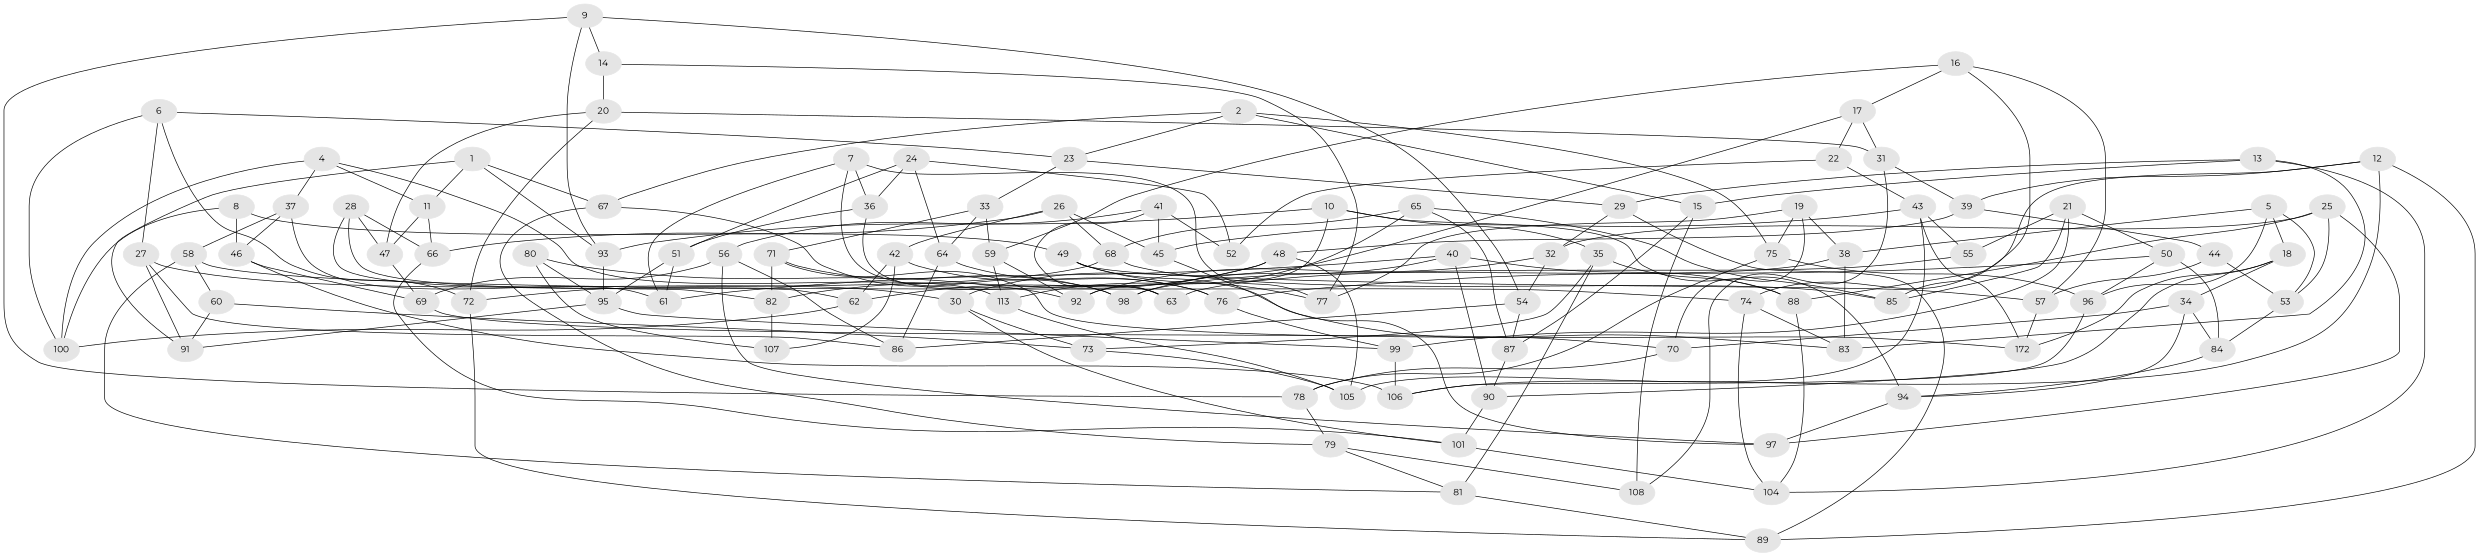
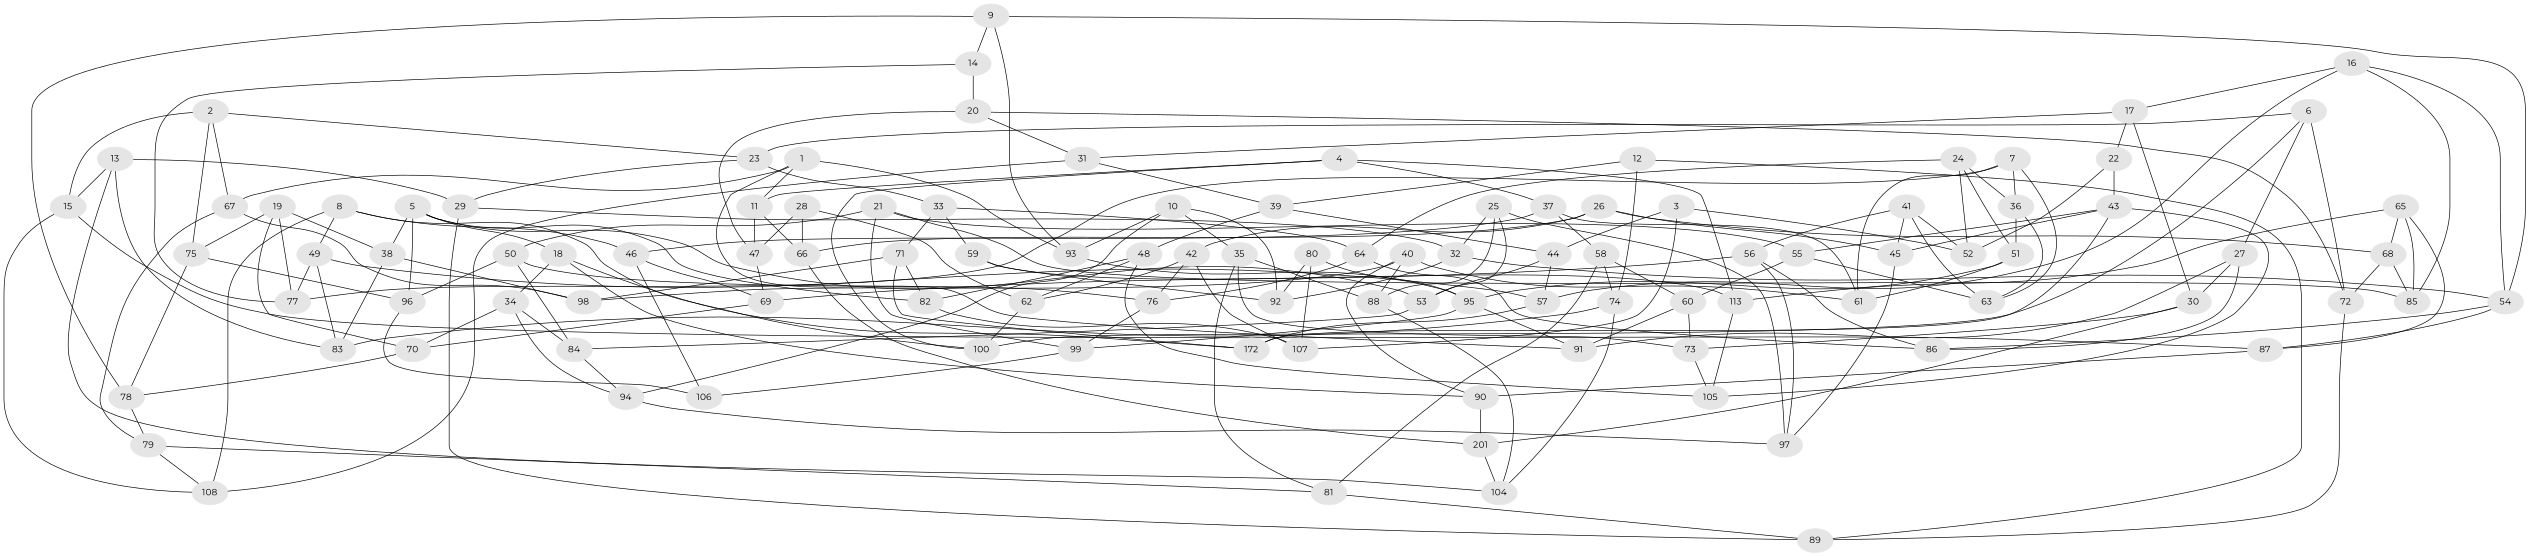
(1464, 120) -> (2497, 139)
none -> (1677, 207)
none -> (1753, 275)
(520, 288) -> (658, 244)
none -> (228, 314)
(1960, 384) -> none
(1459, 445) -> (1481, 445)
